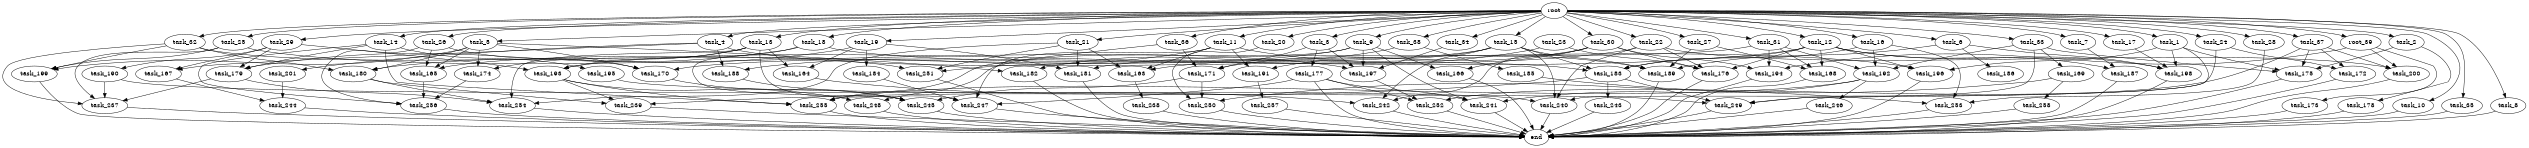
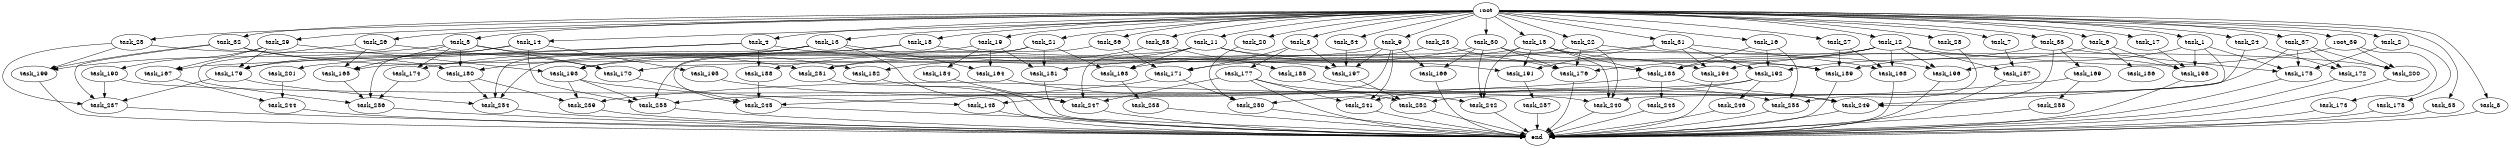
none -> (1598, 56)
(867, 106) -> (982, 106)
(2413, 106) -> none
